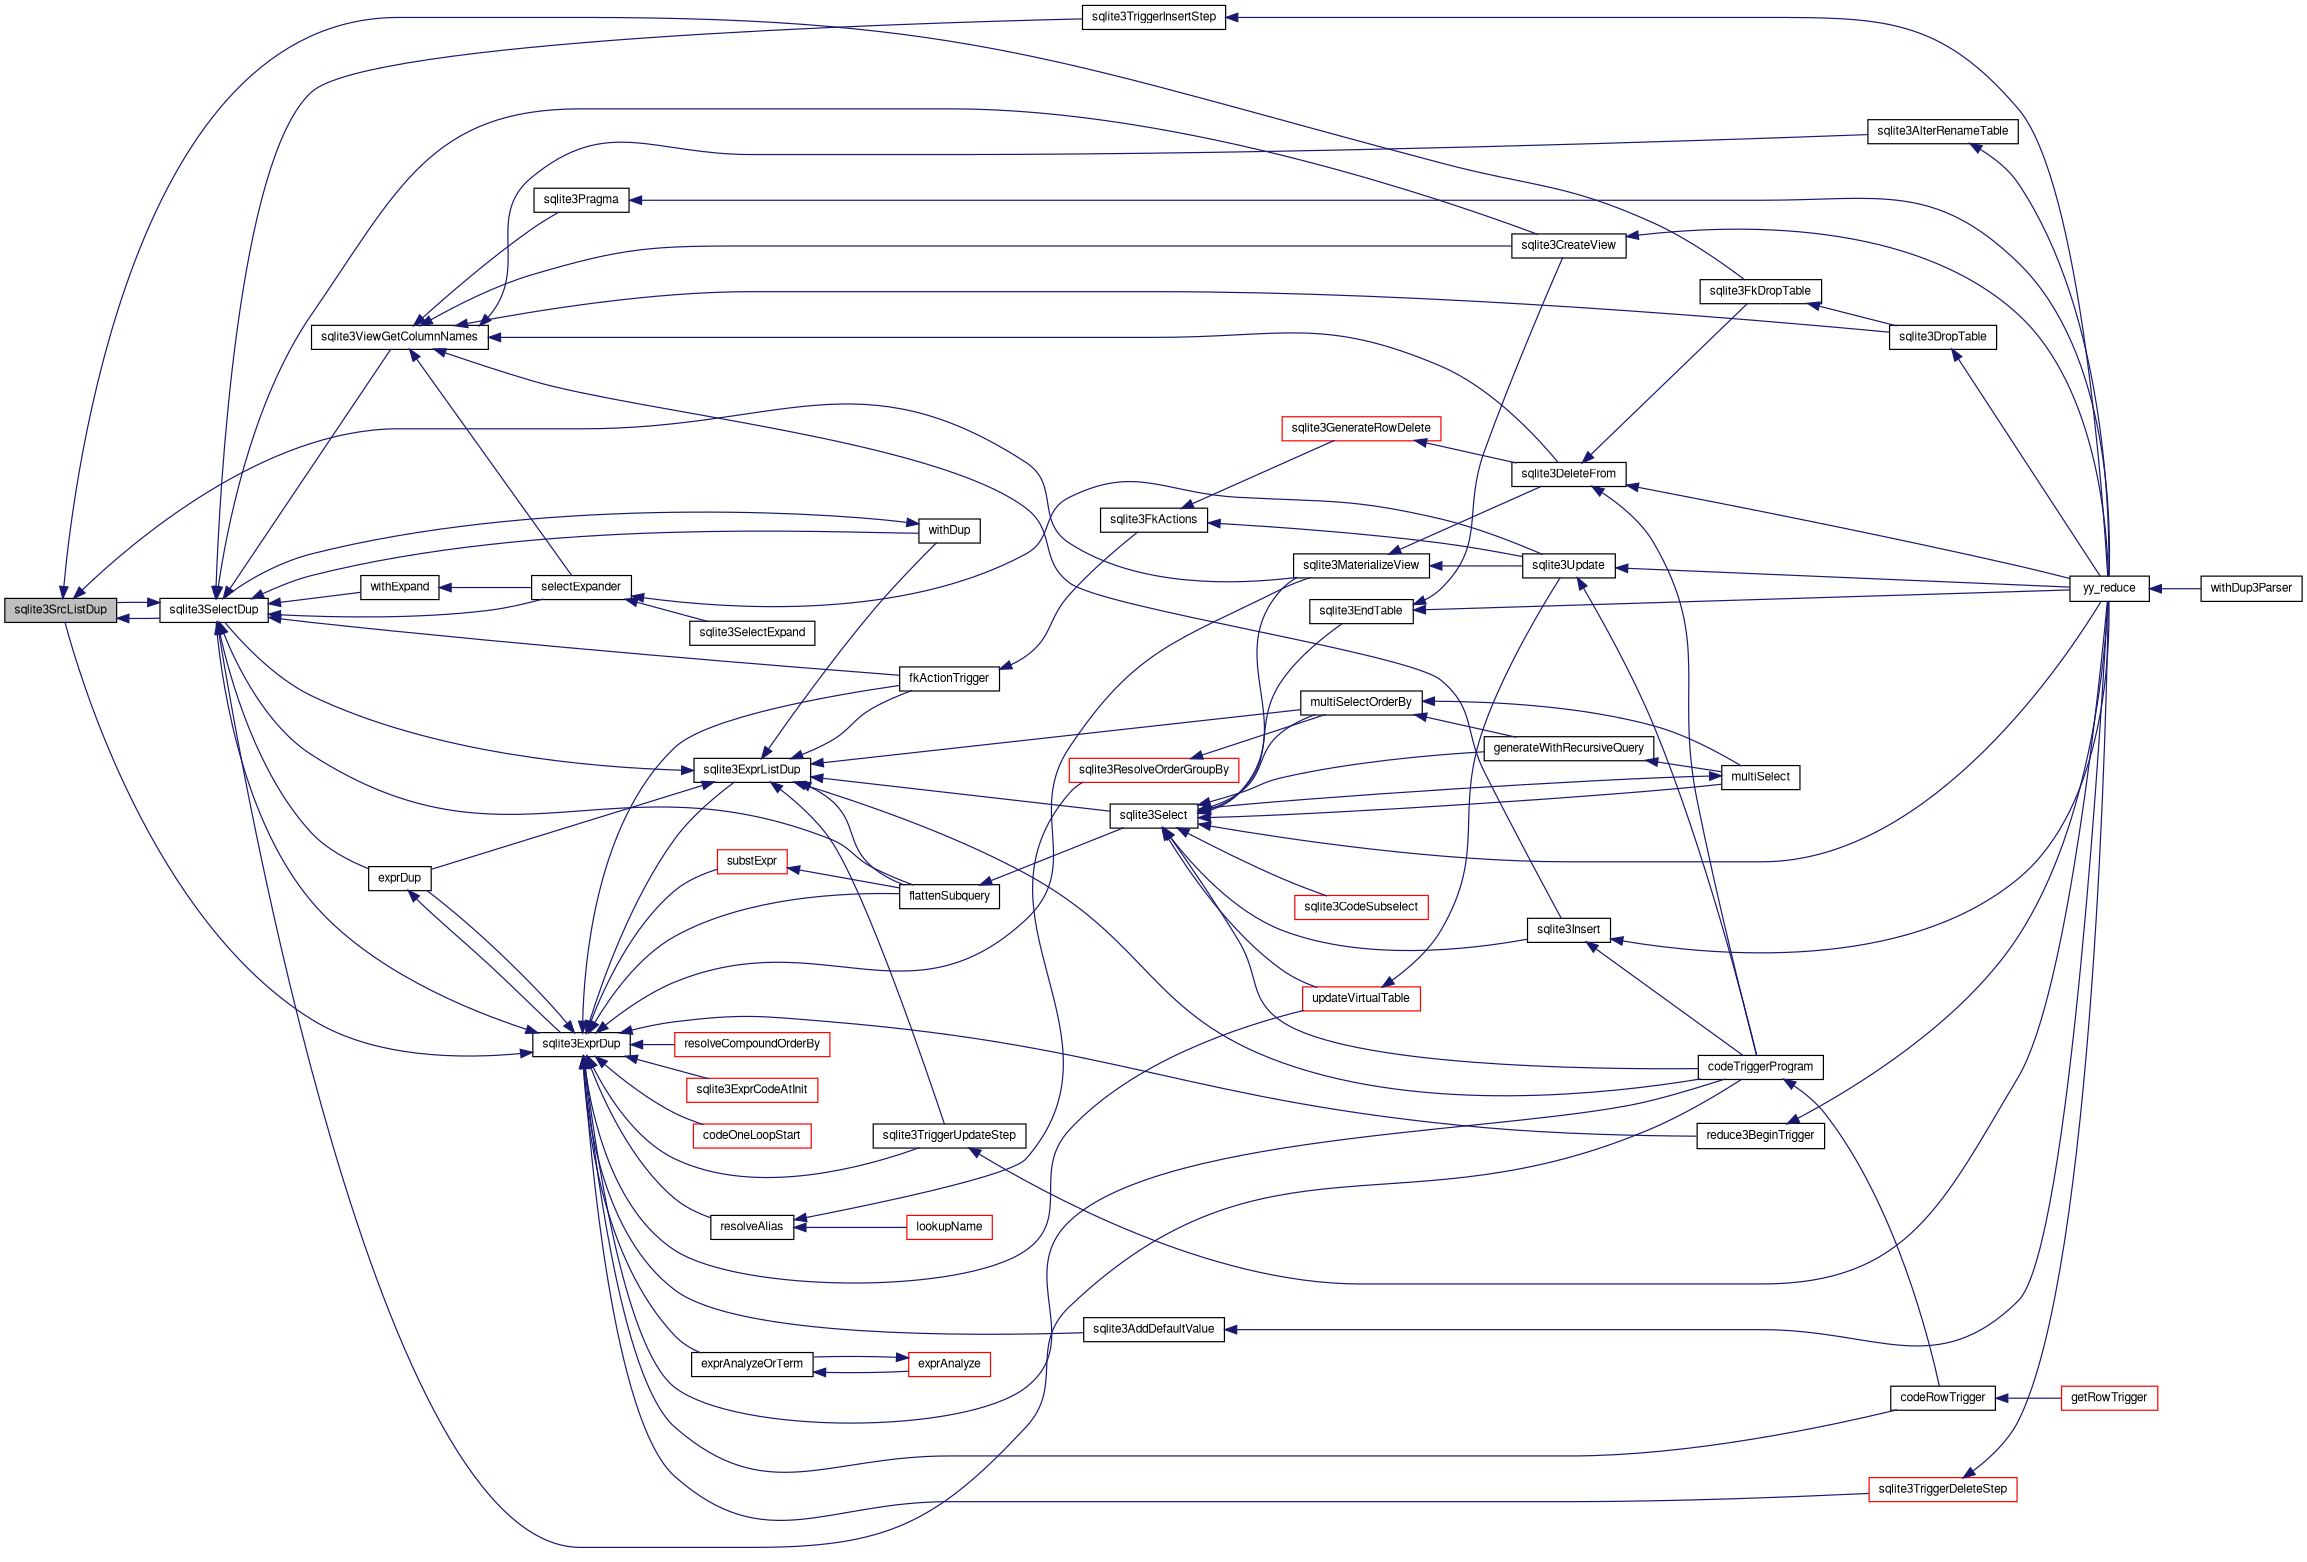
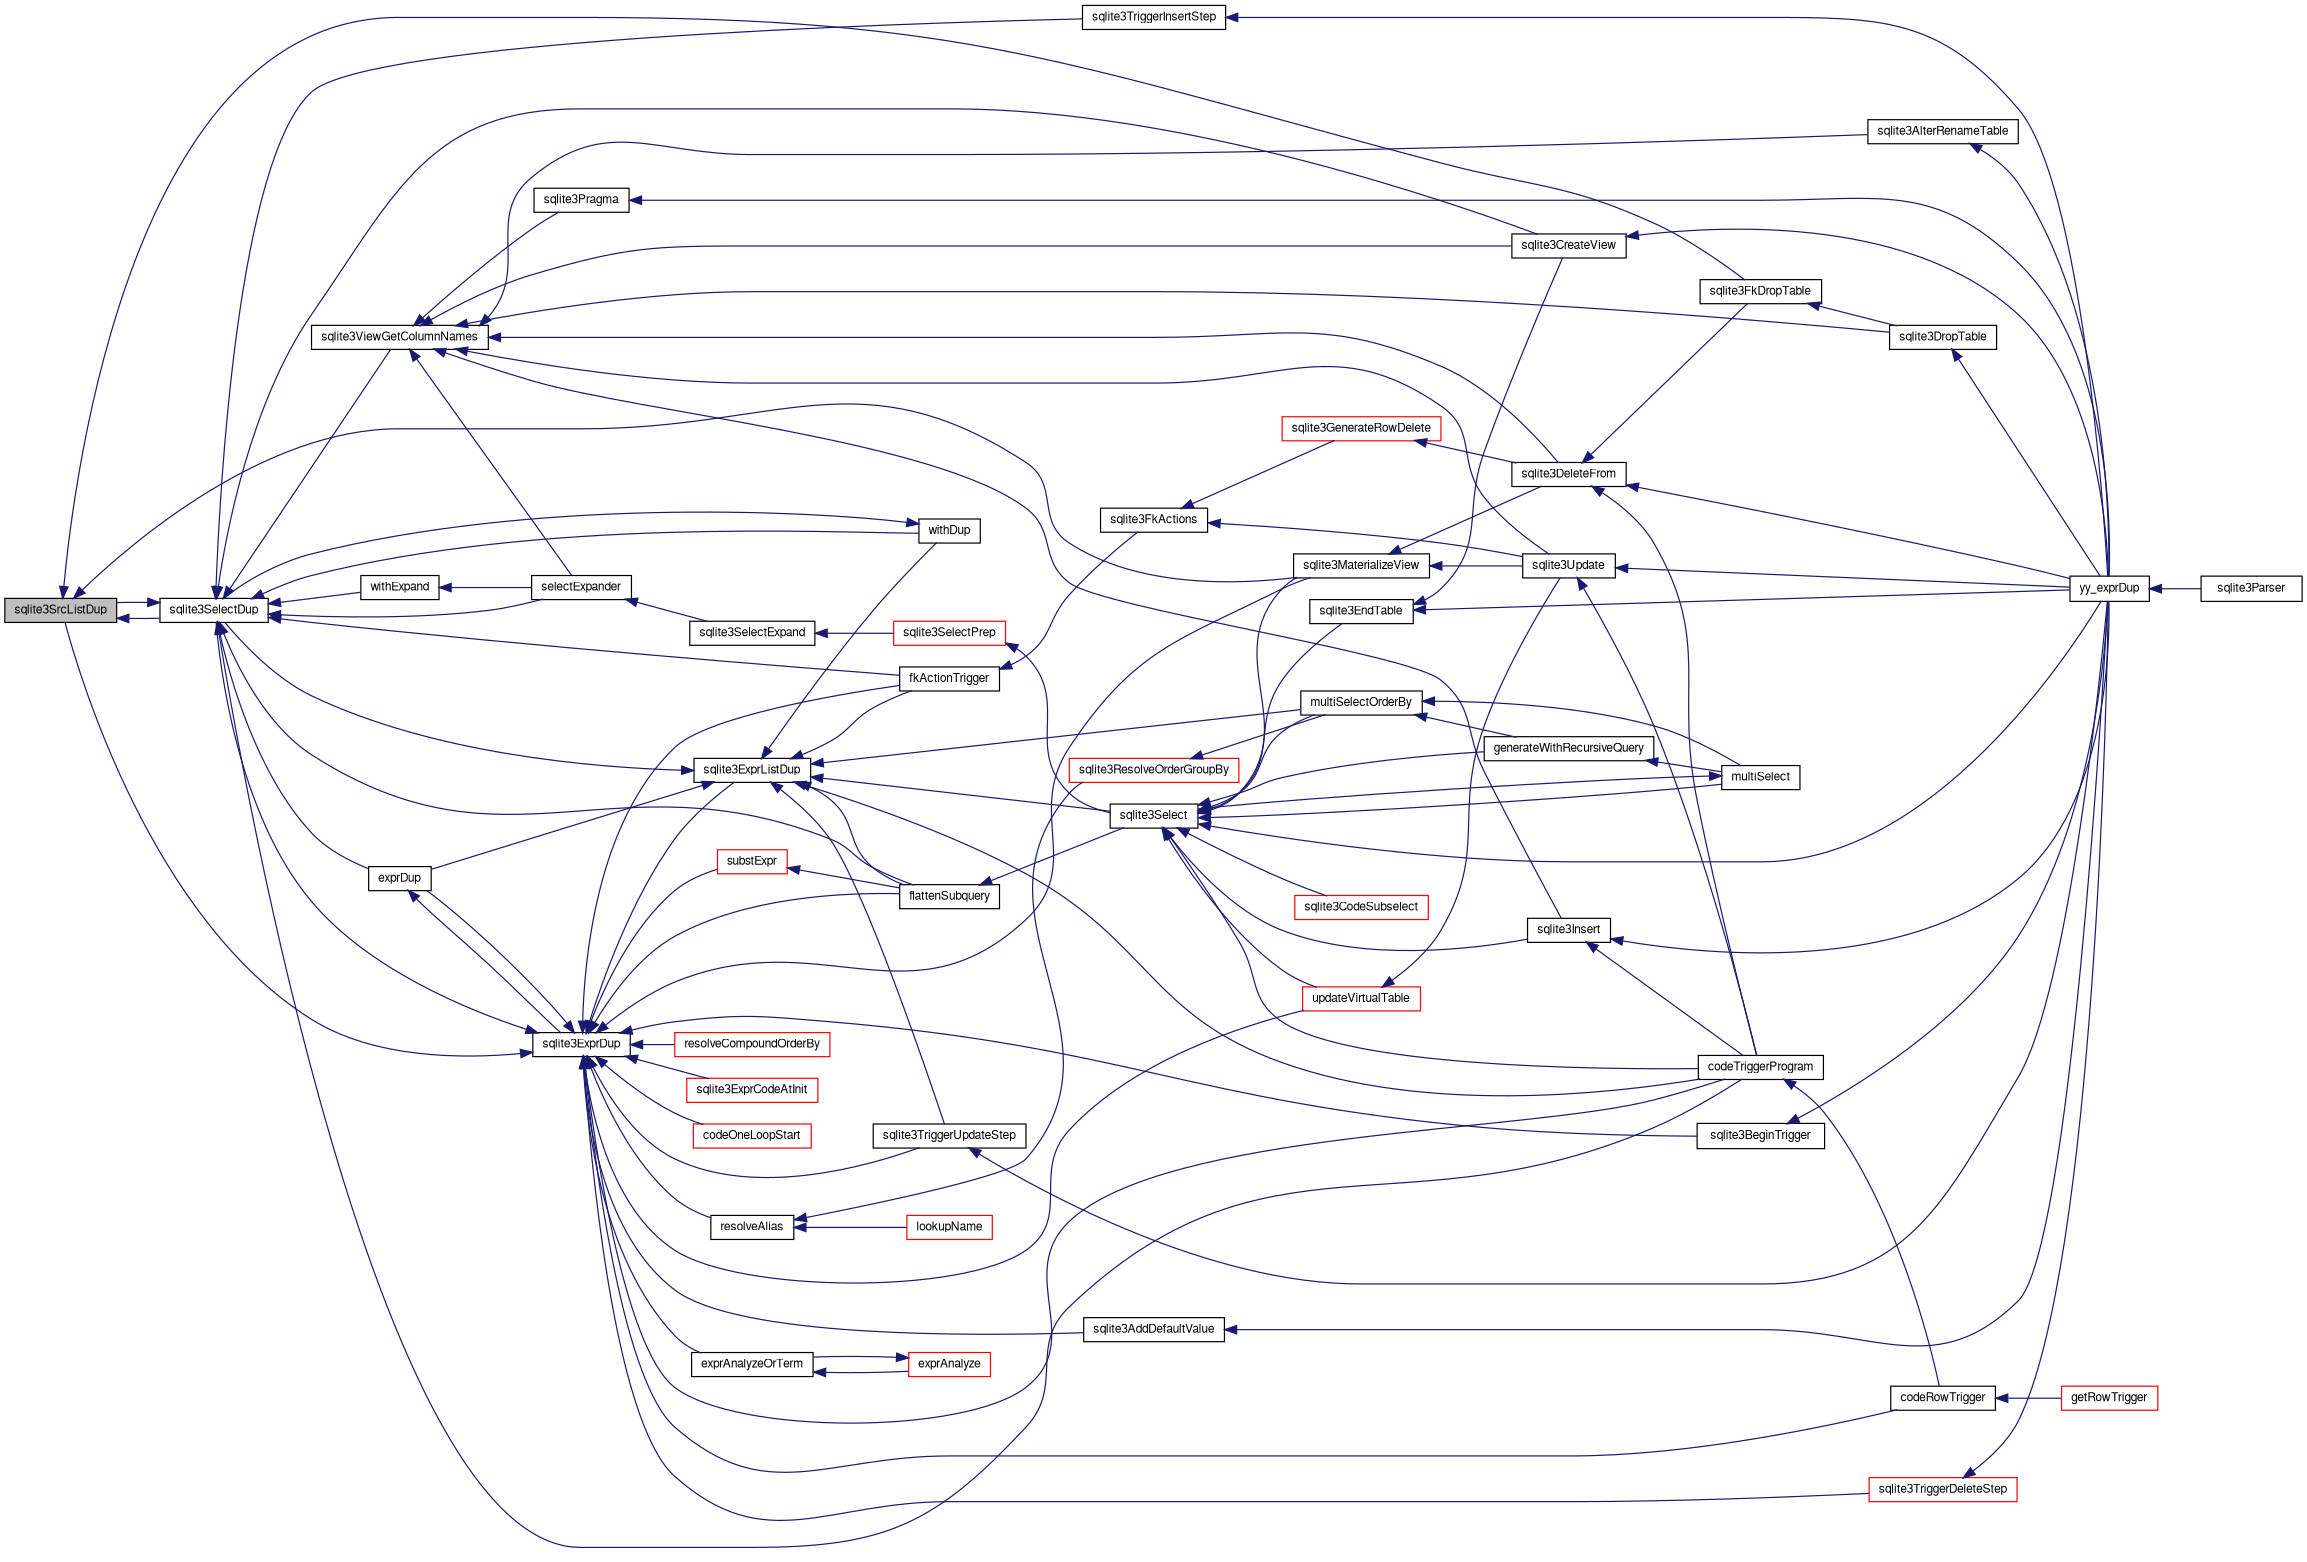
(1079, 493) -> (1053, 383)
(2110, 589) -> (2110, 589)
(2252, 589) -> (2252, 589)
none -> (950, 633)
(1761, 1136) -> (1761, 1136)
